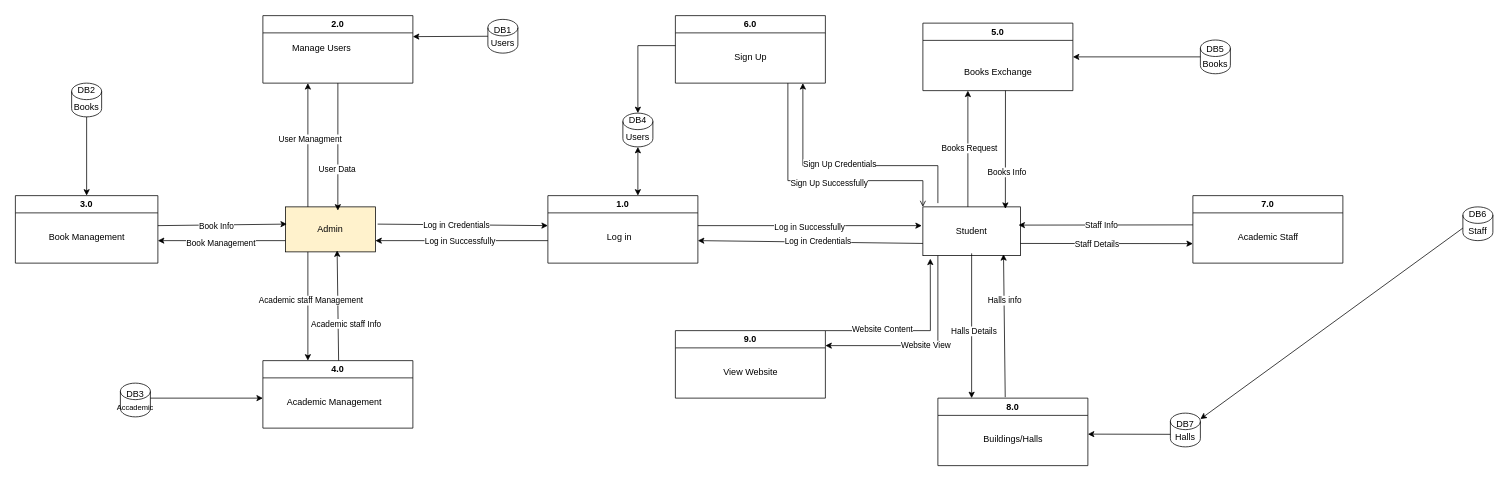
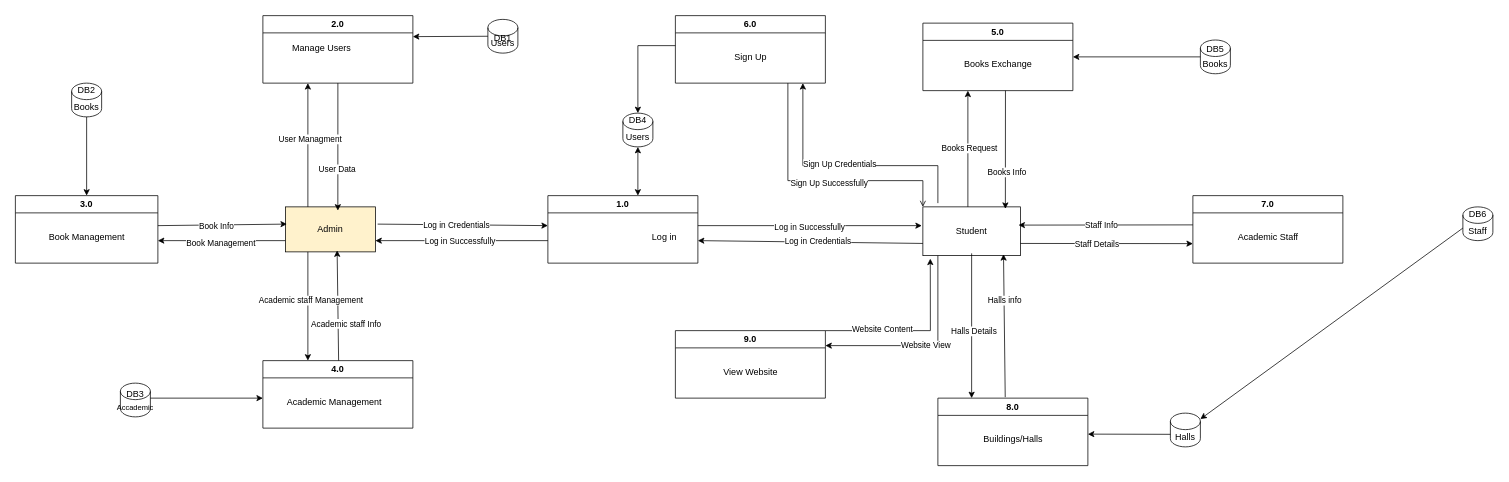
(503, 30) -> (503, 38)
(998, 72) -> (998, 64)
(619, 237) -> (664, 237)
(1185, 424) -> none
